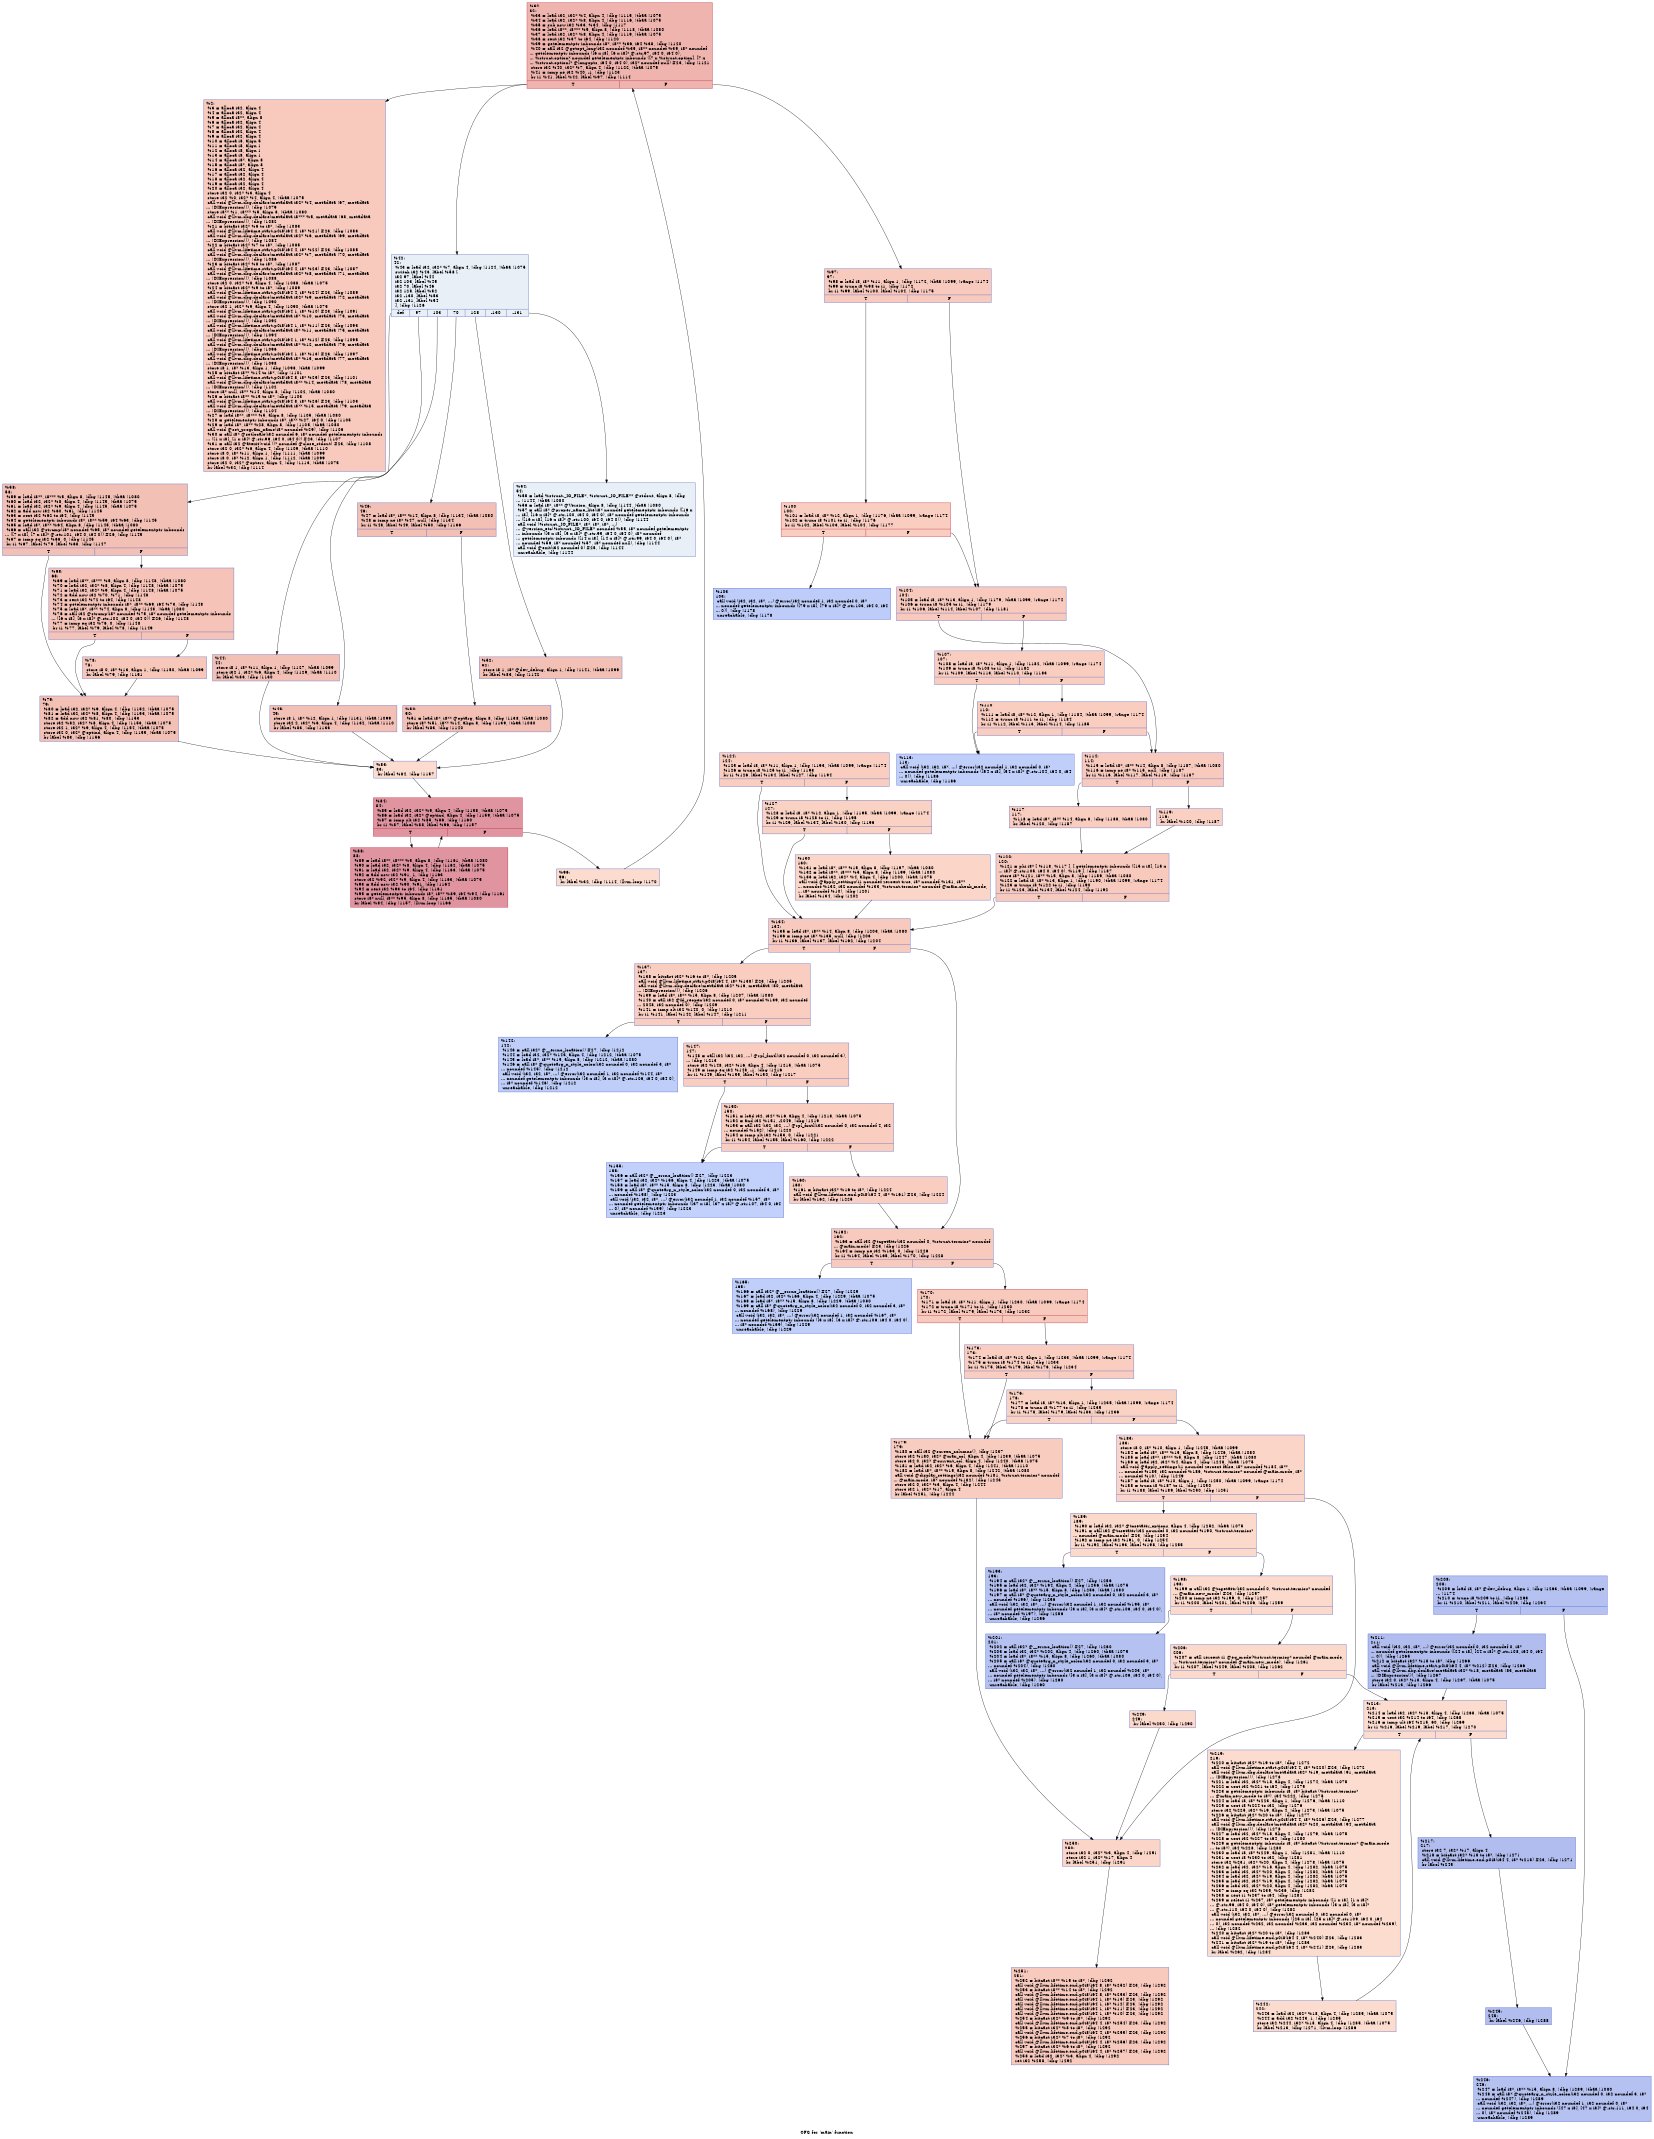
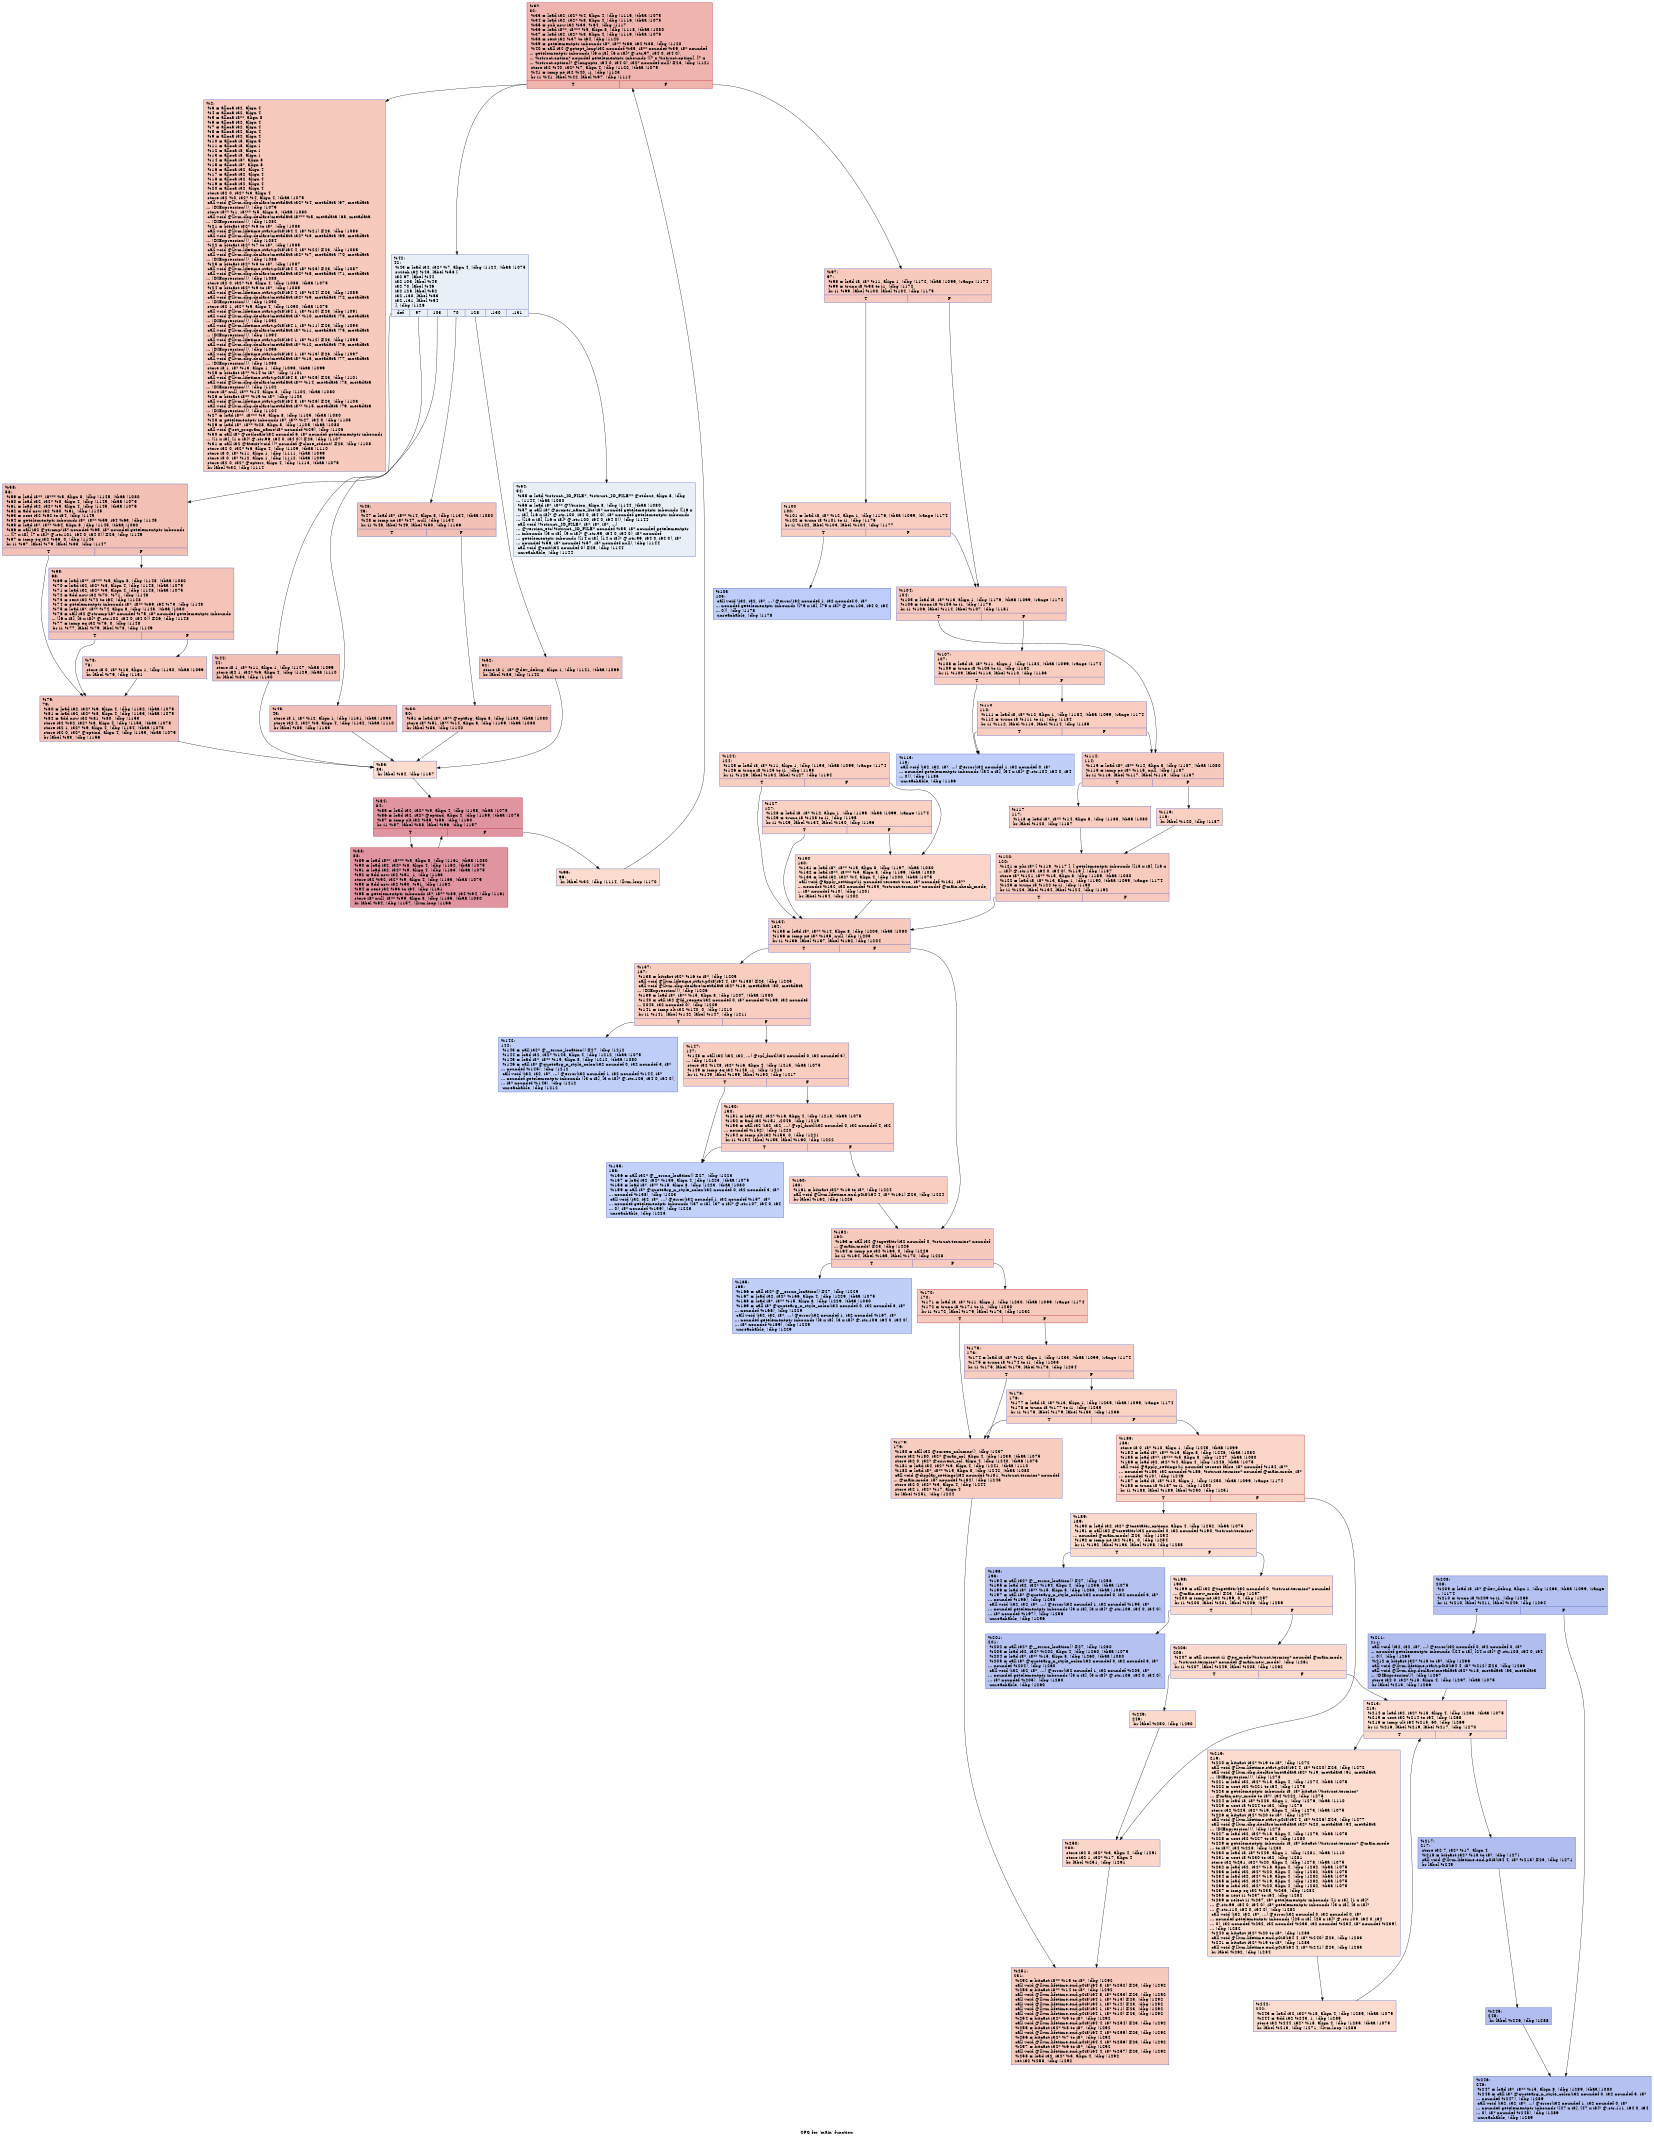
(866, 520) -> (866, 520)
(847, 792) -> (938, 802)
(1211, 1468) -> (1211, 1468)
(980, 1688) -> (966, 1741)
